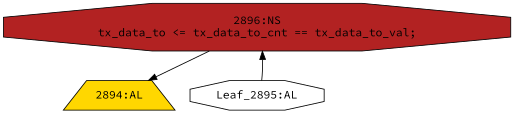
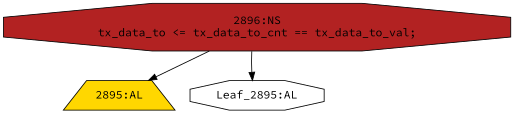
(262, 70) -> (252, 62)
(119, 95) -> (119, 95)
